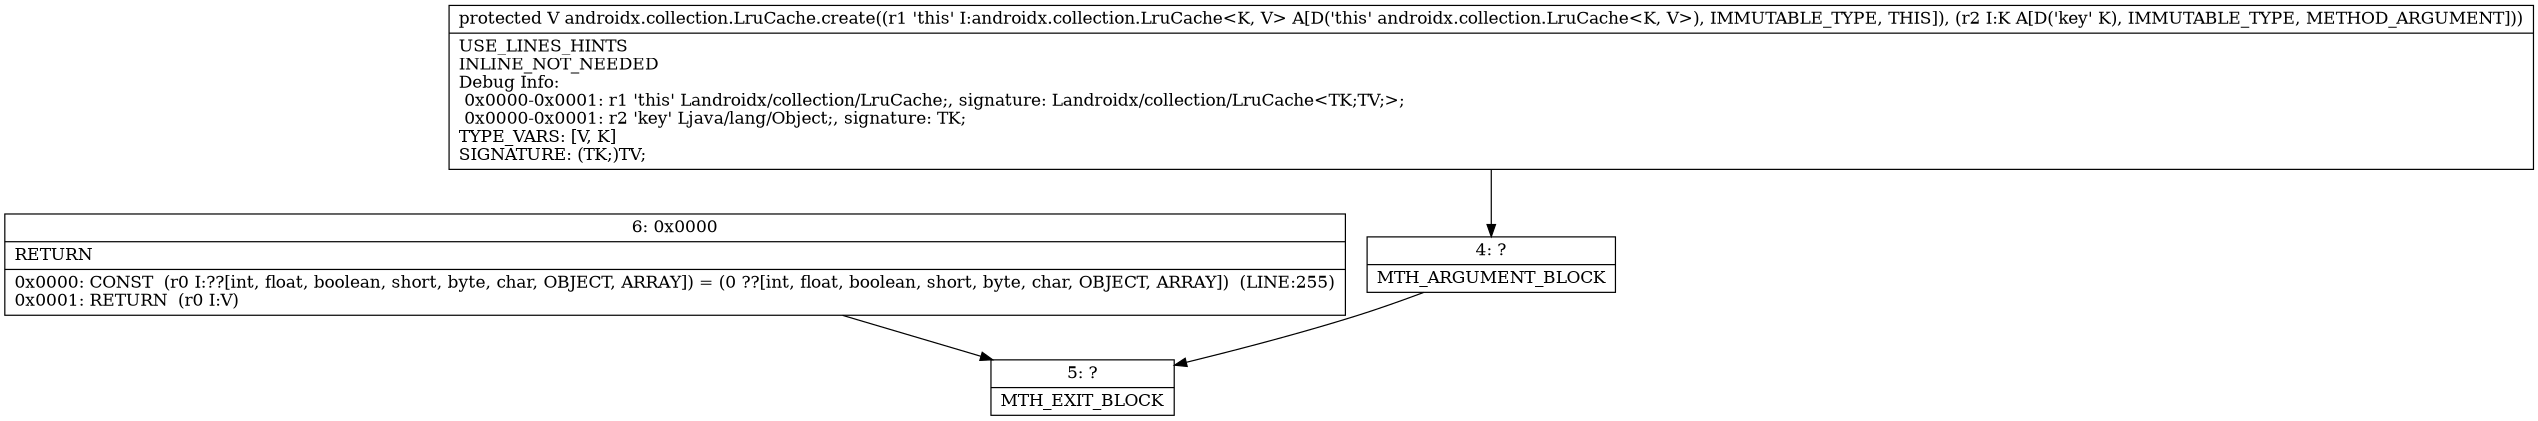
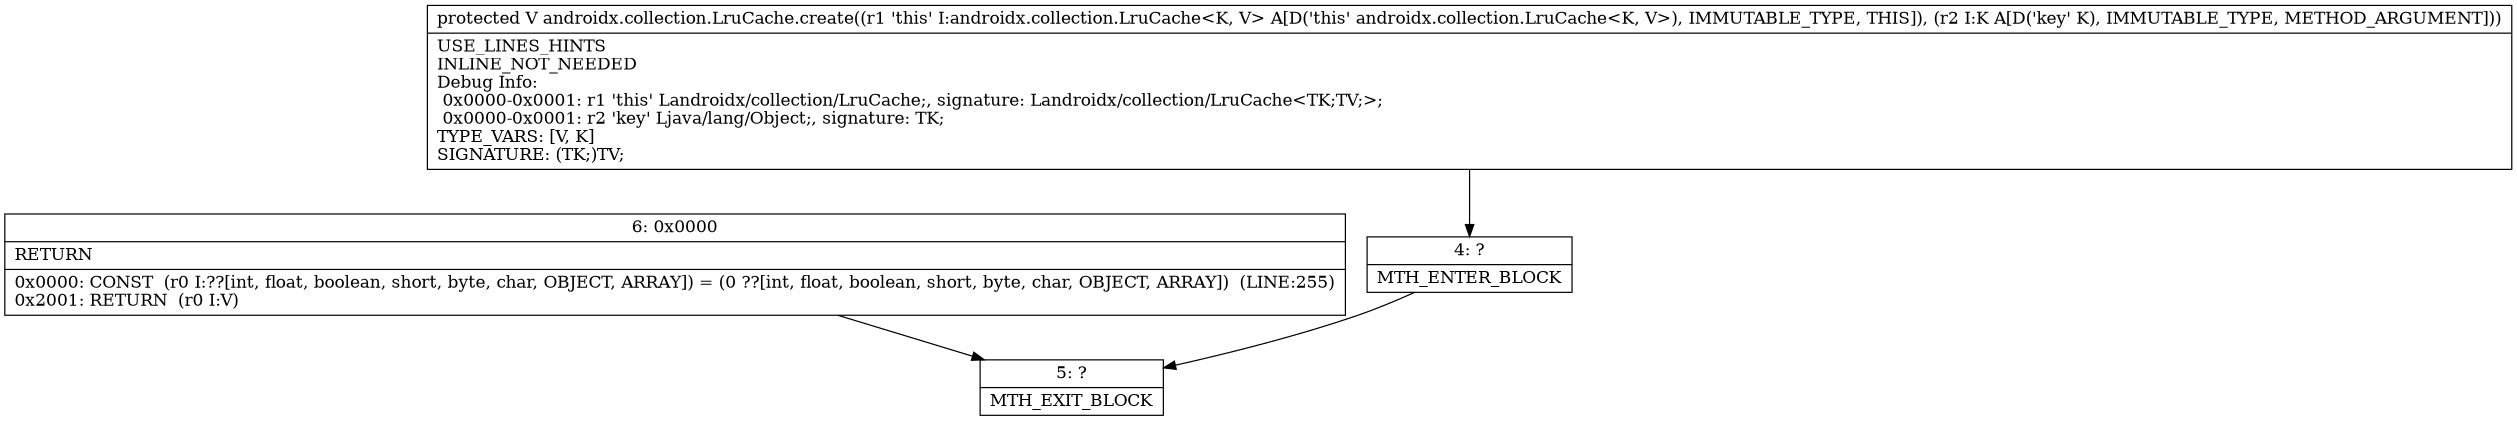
(1491, 278) -> (1470, 278)
(130, 301) -> (130, 301)
